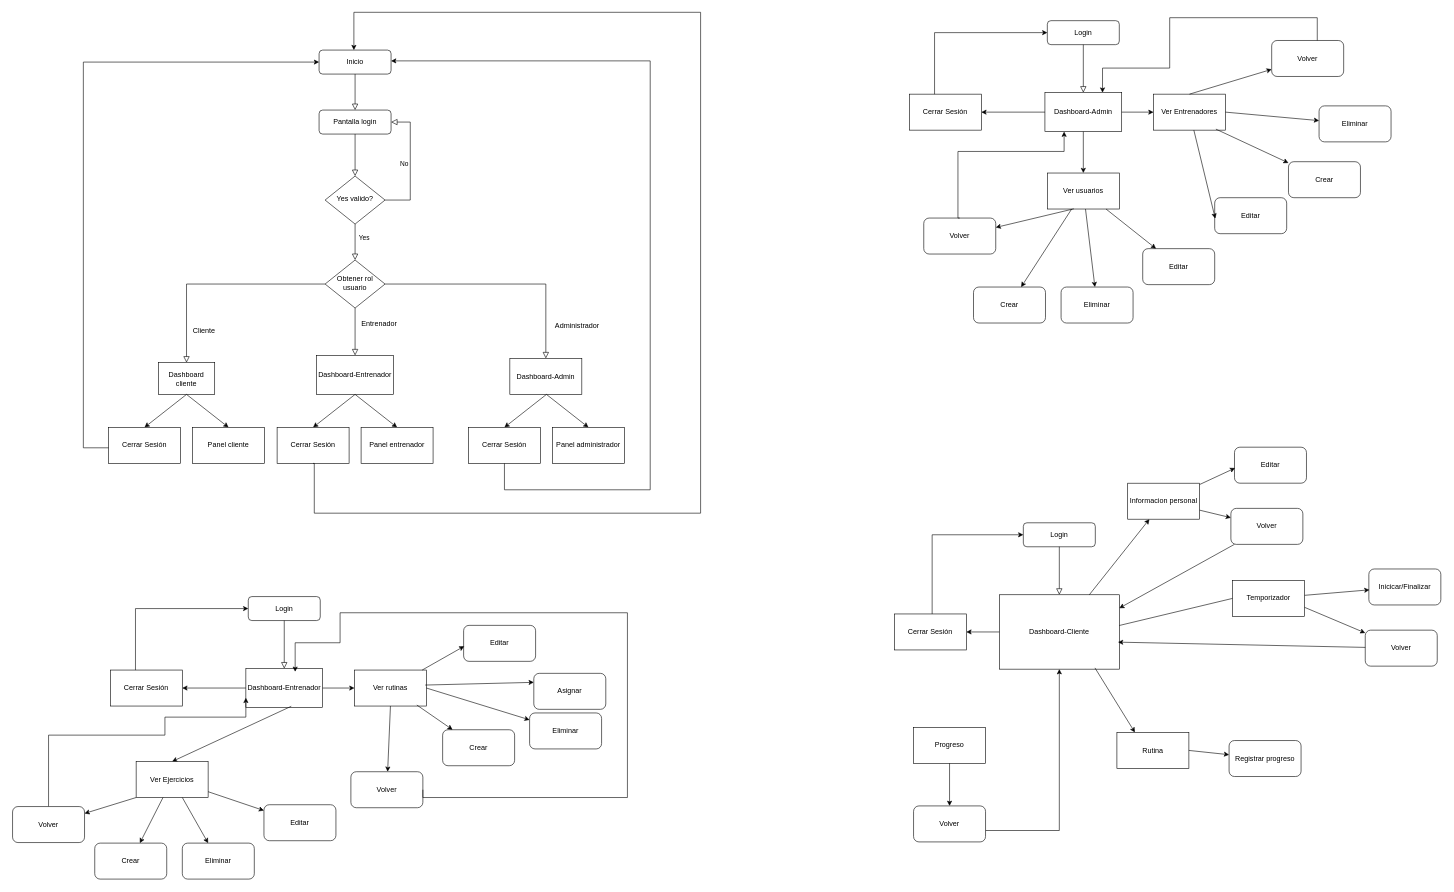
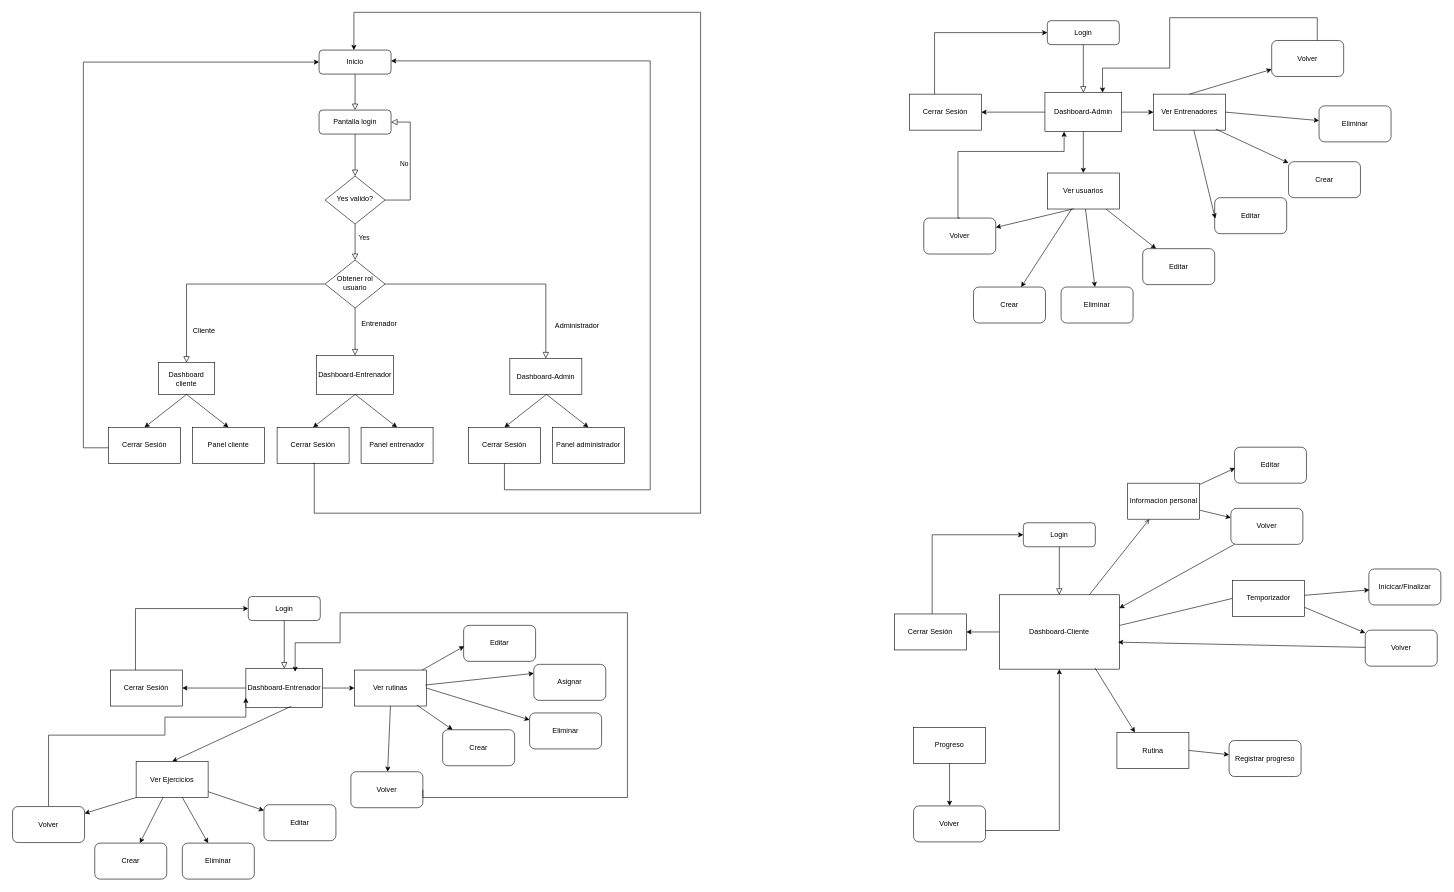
(1146, 524) -> (1147, 523)
(570, 692) -> (570, 683)
